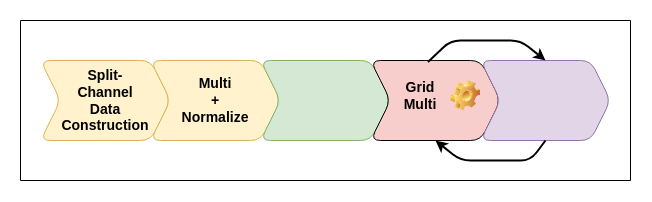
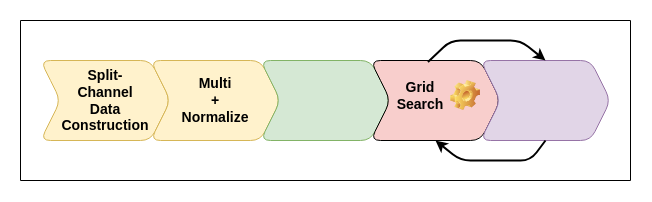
(421, 96) -> (421, 96)
